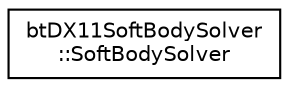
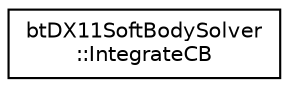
(144, 44) -> (144, 44)
